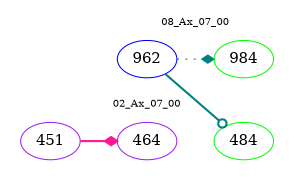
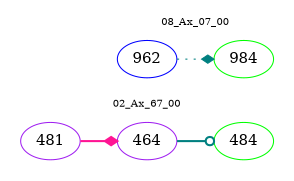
(196, 101) -> (191, 141)
(147, 104) -> (147, 104)
(50, 141) -> (50, 141)
